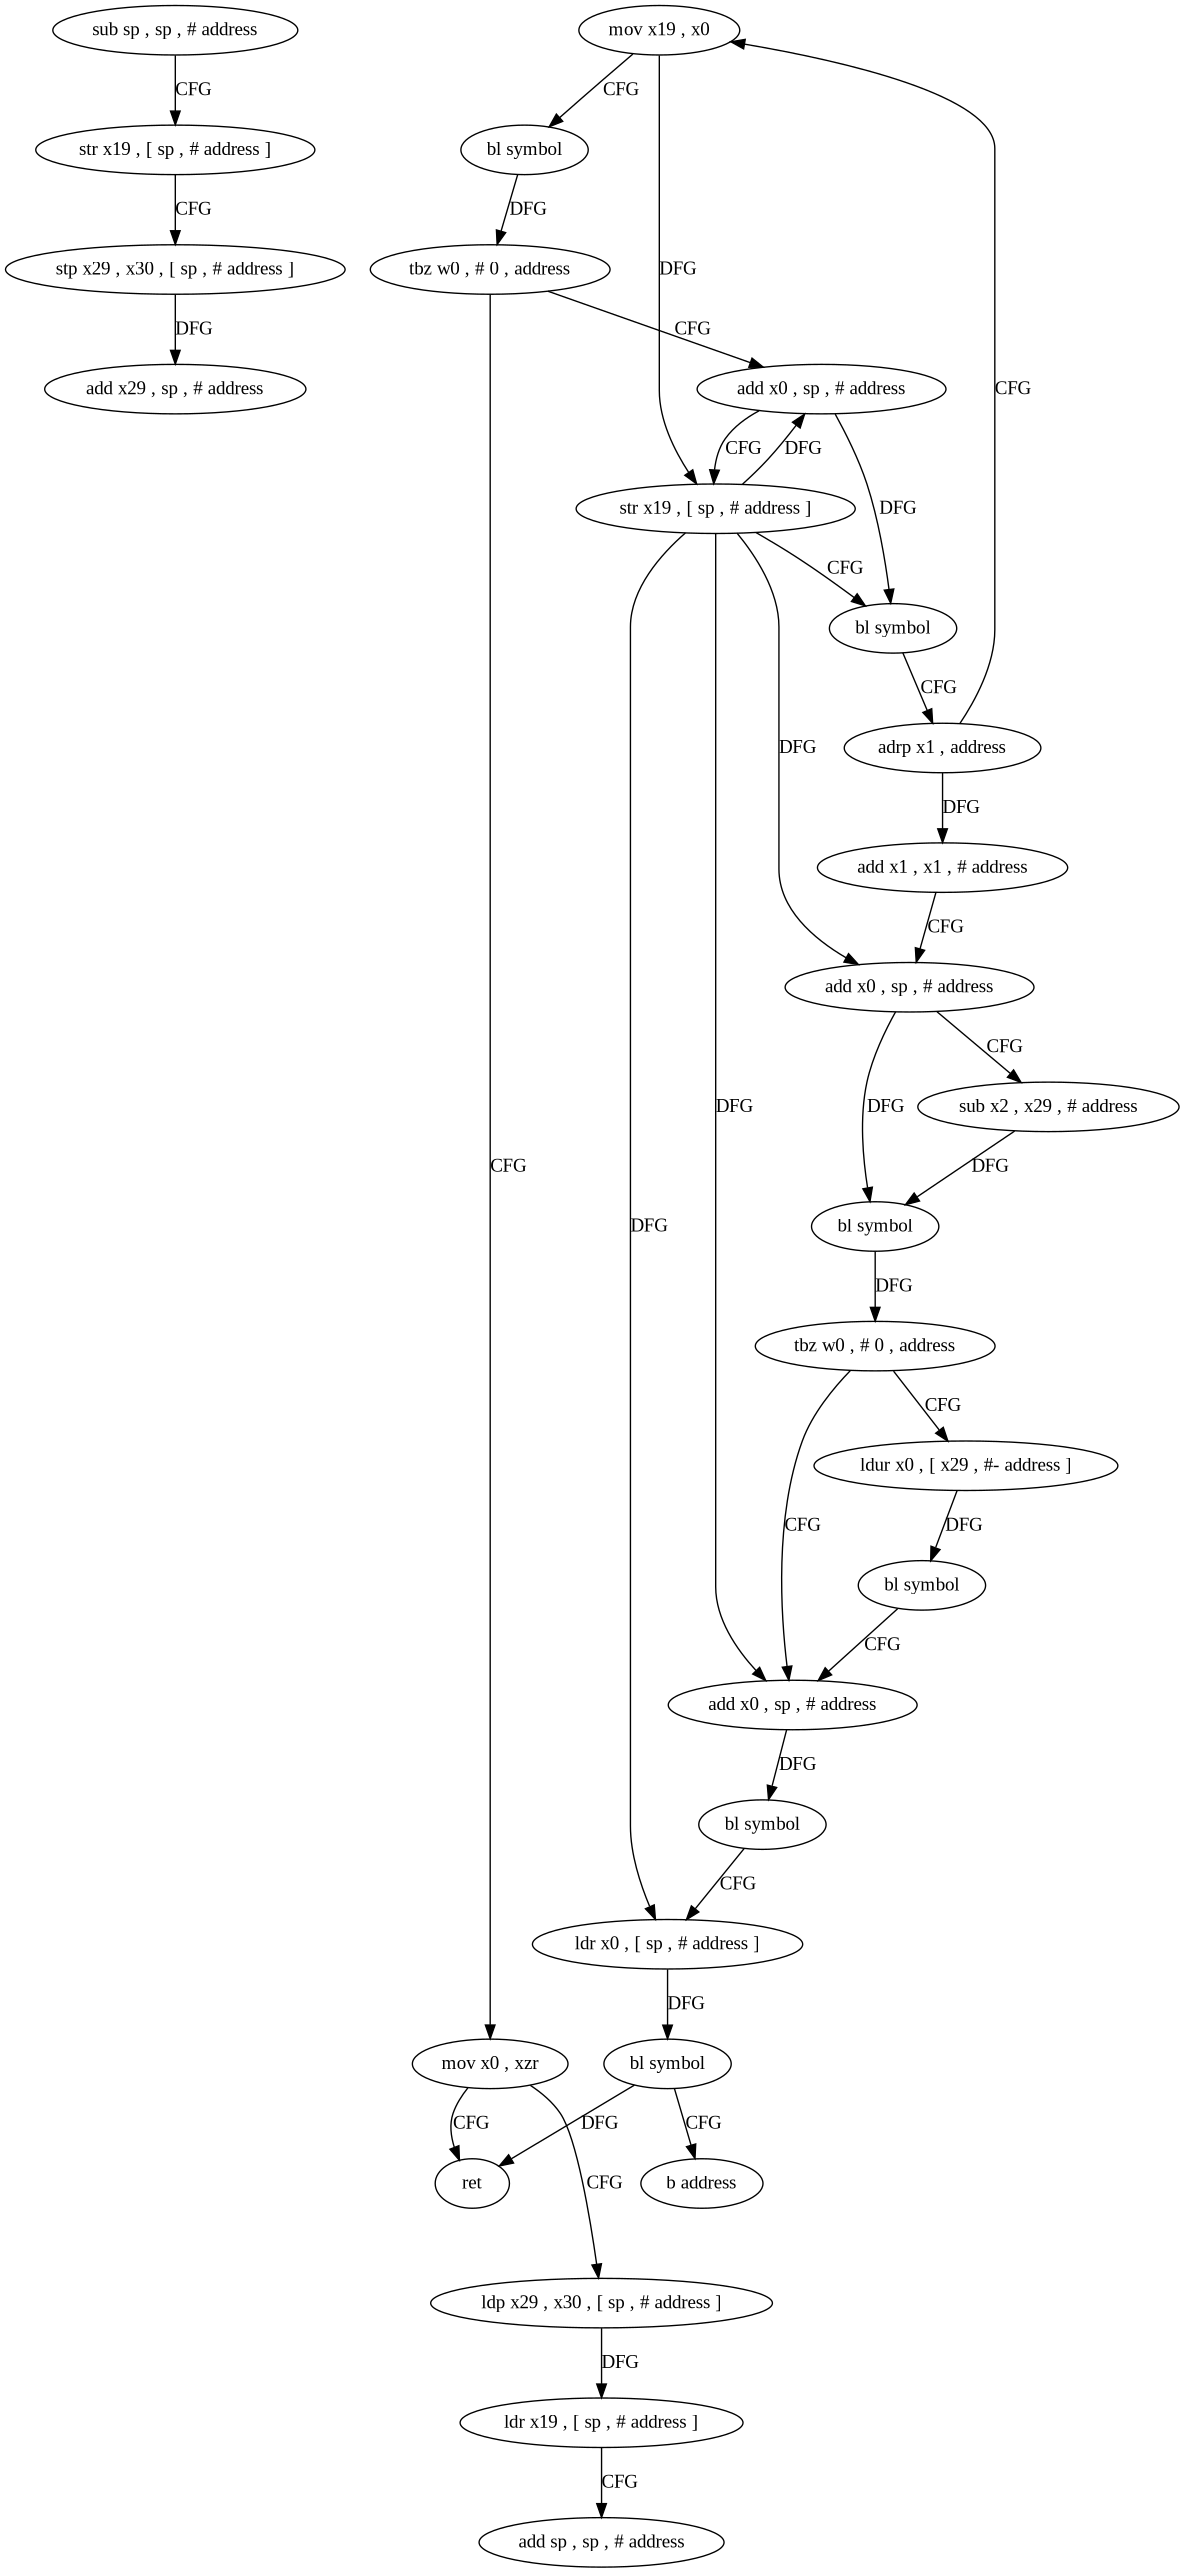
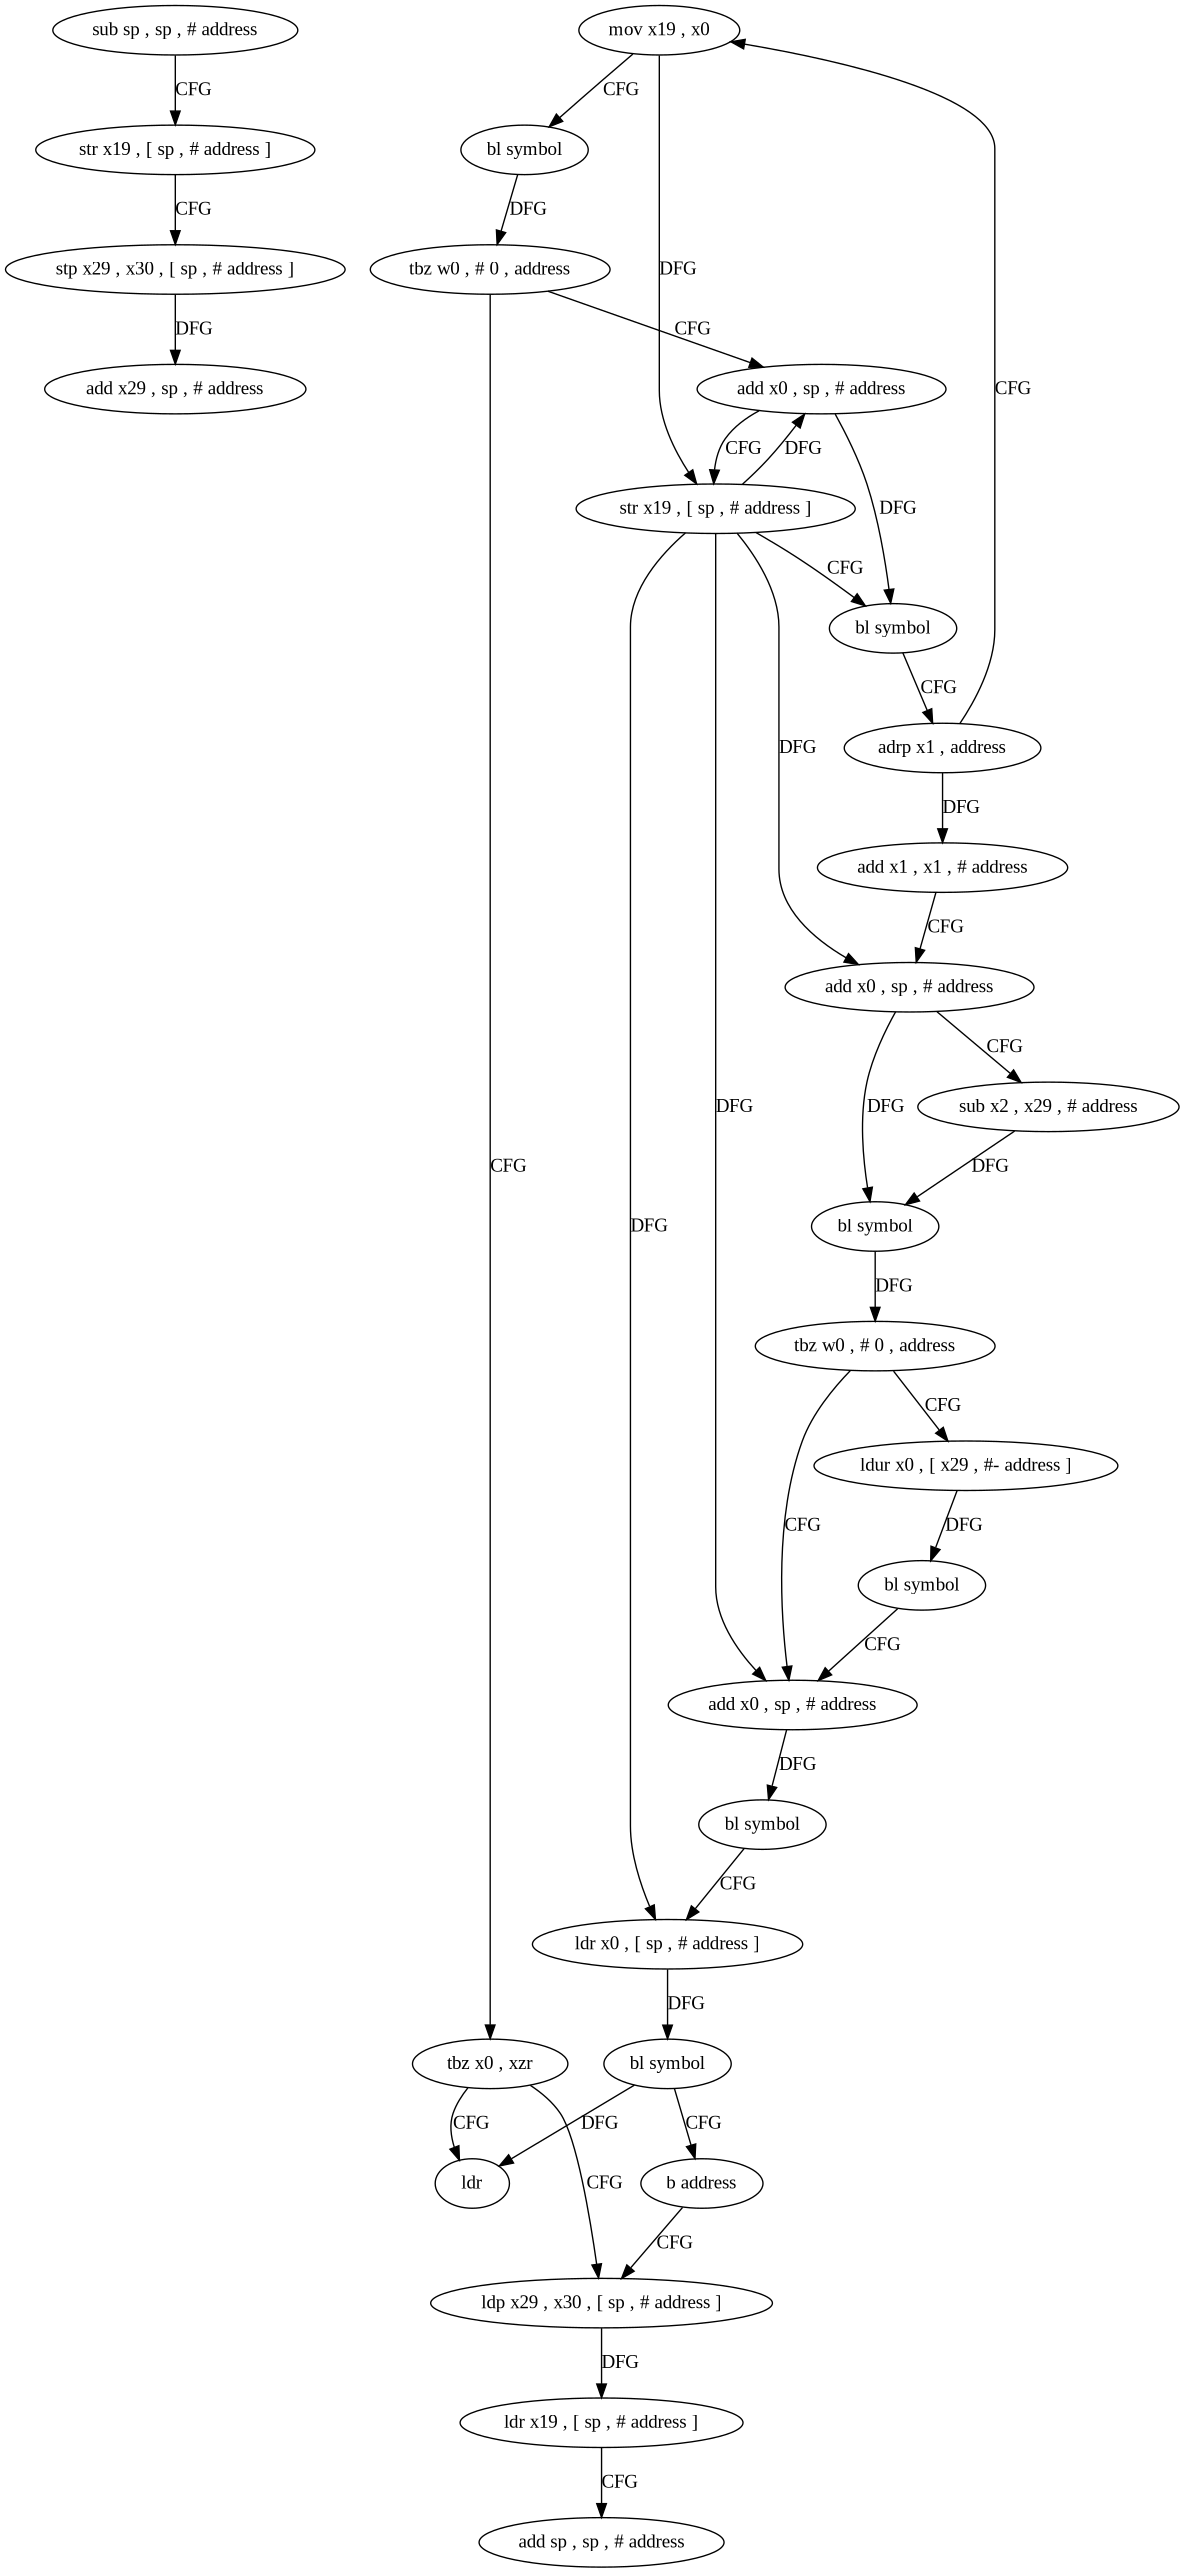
(490, 2064) -> (490, 2064)
(472, 2184) -> (472, 2184)
none -> (657, 2238)
